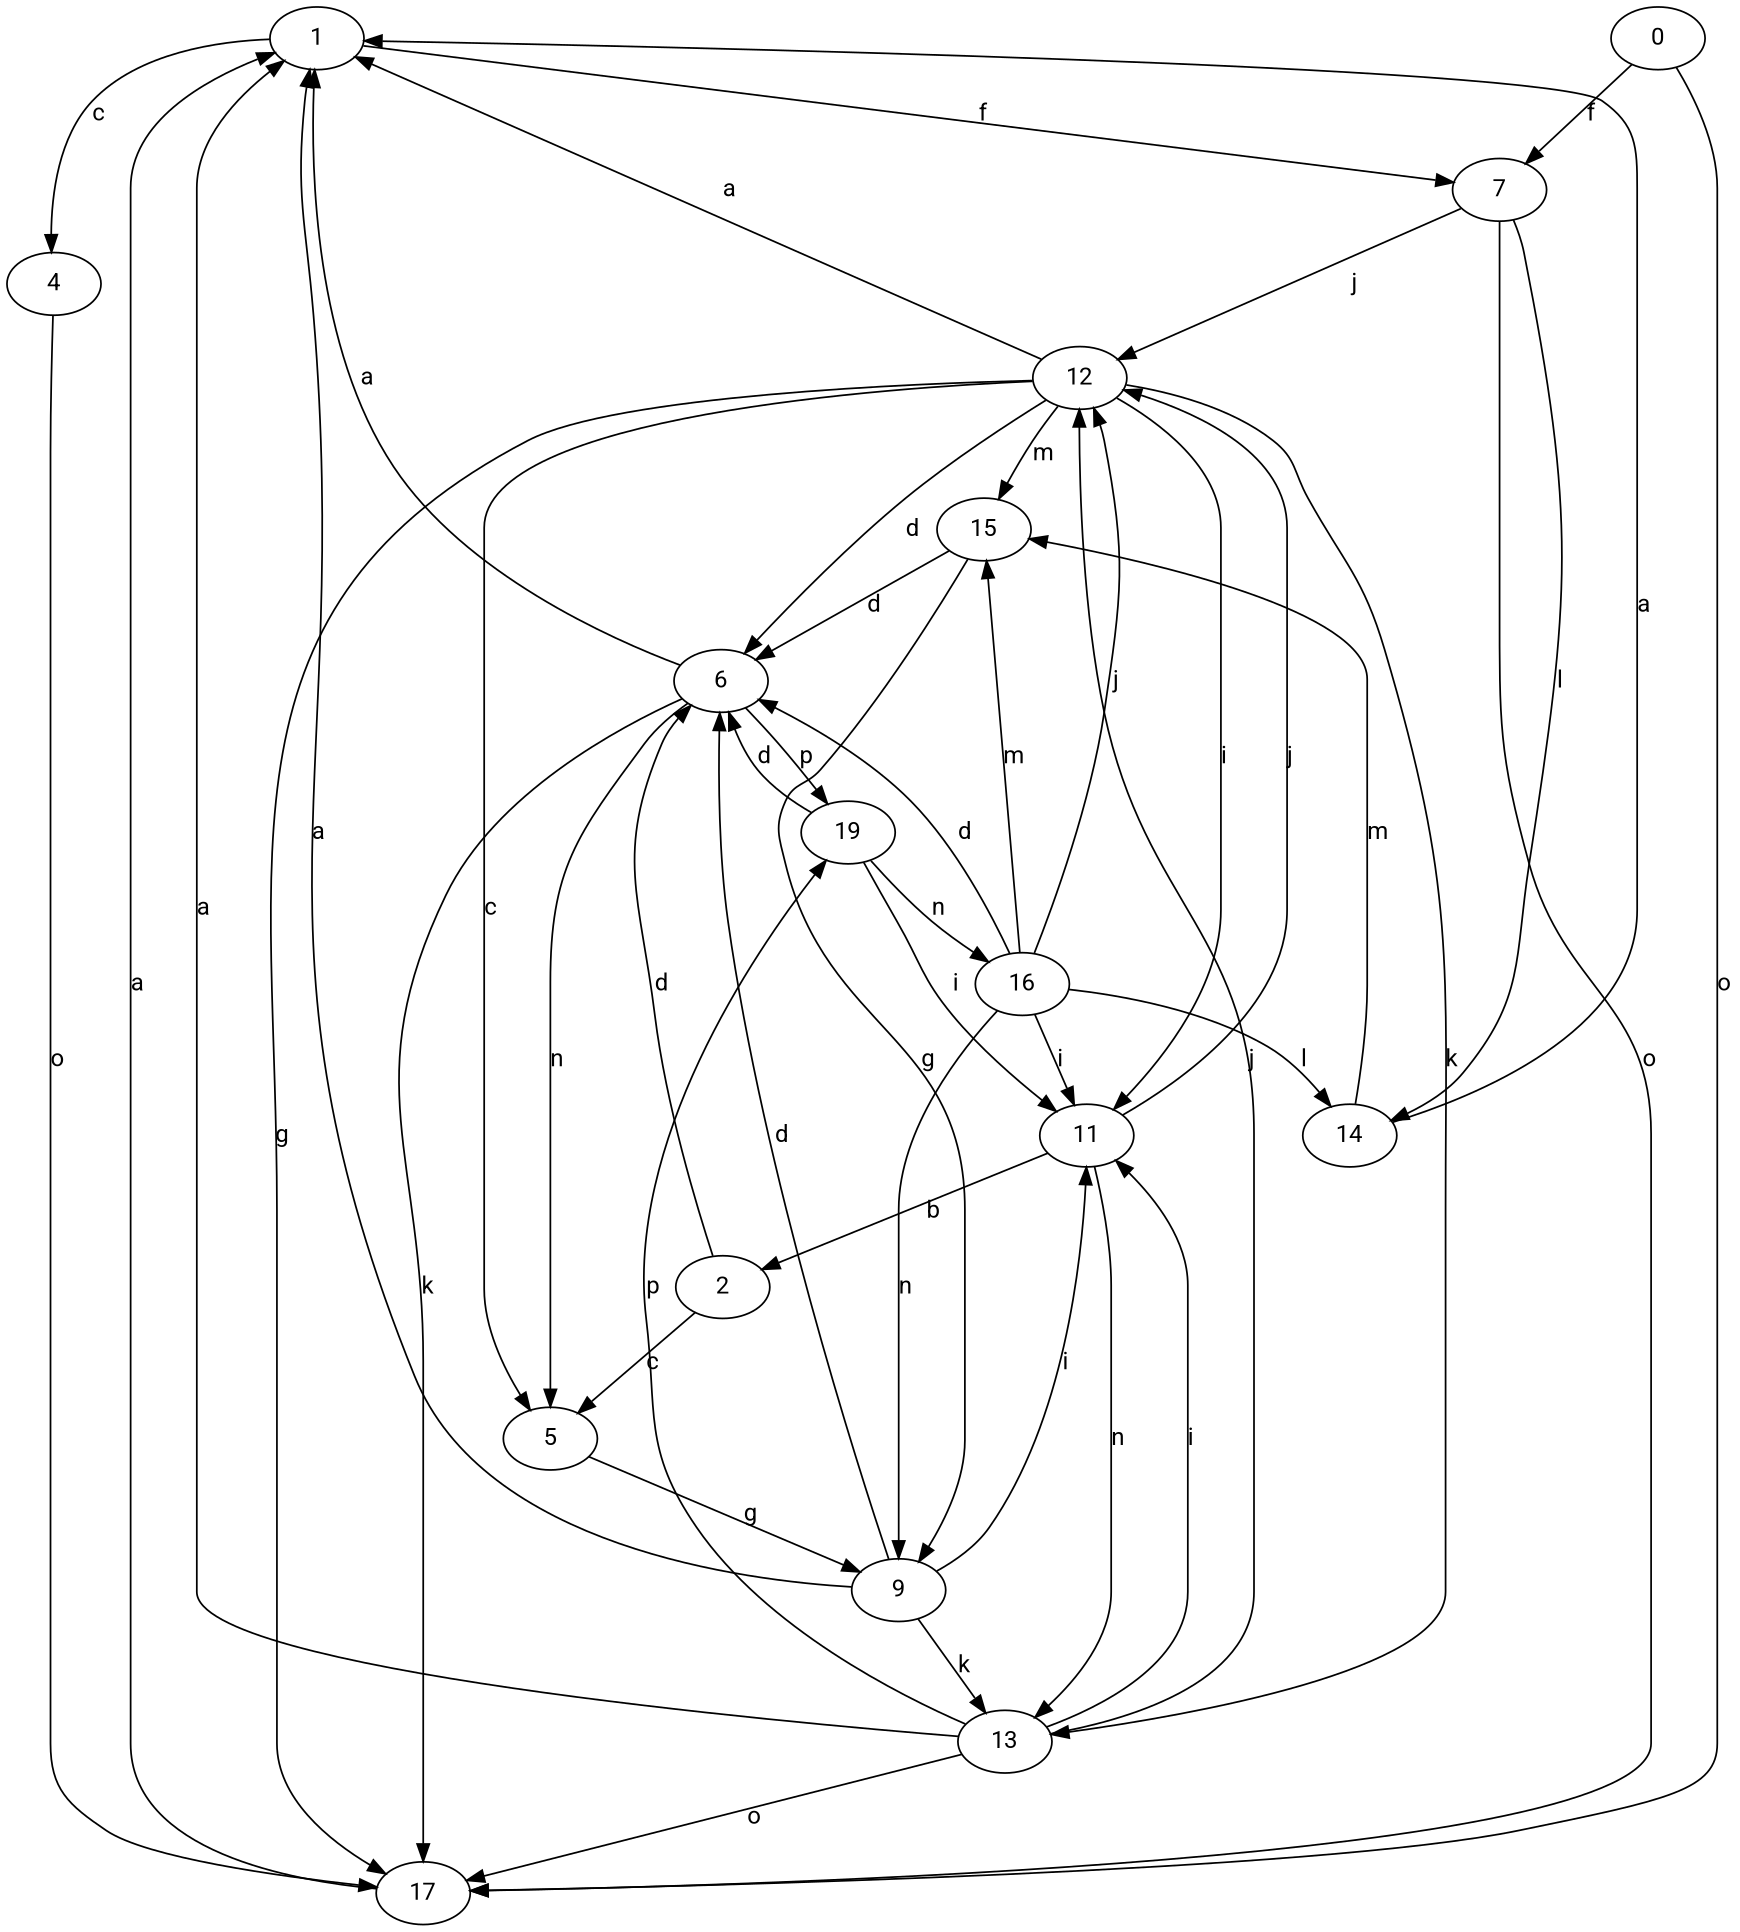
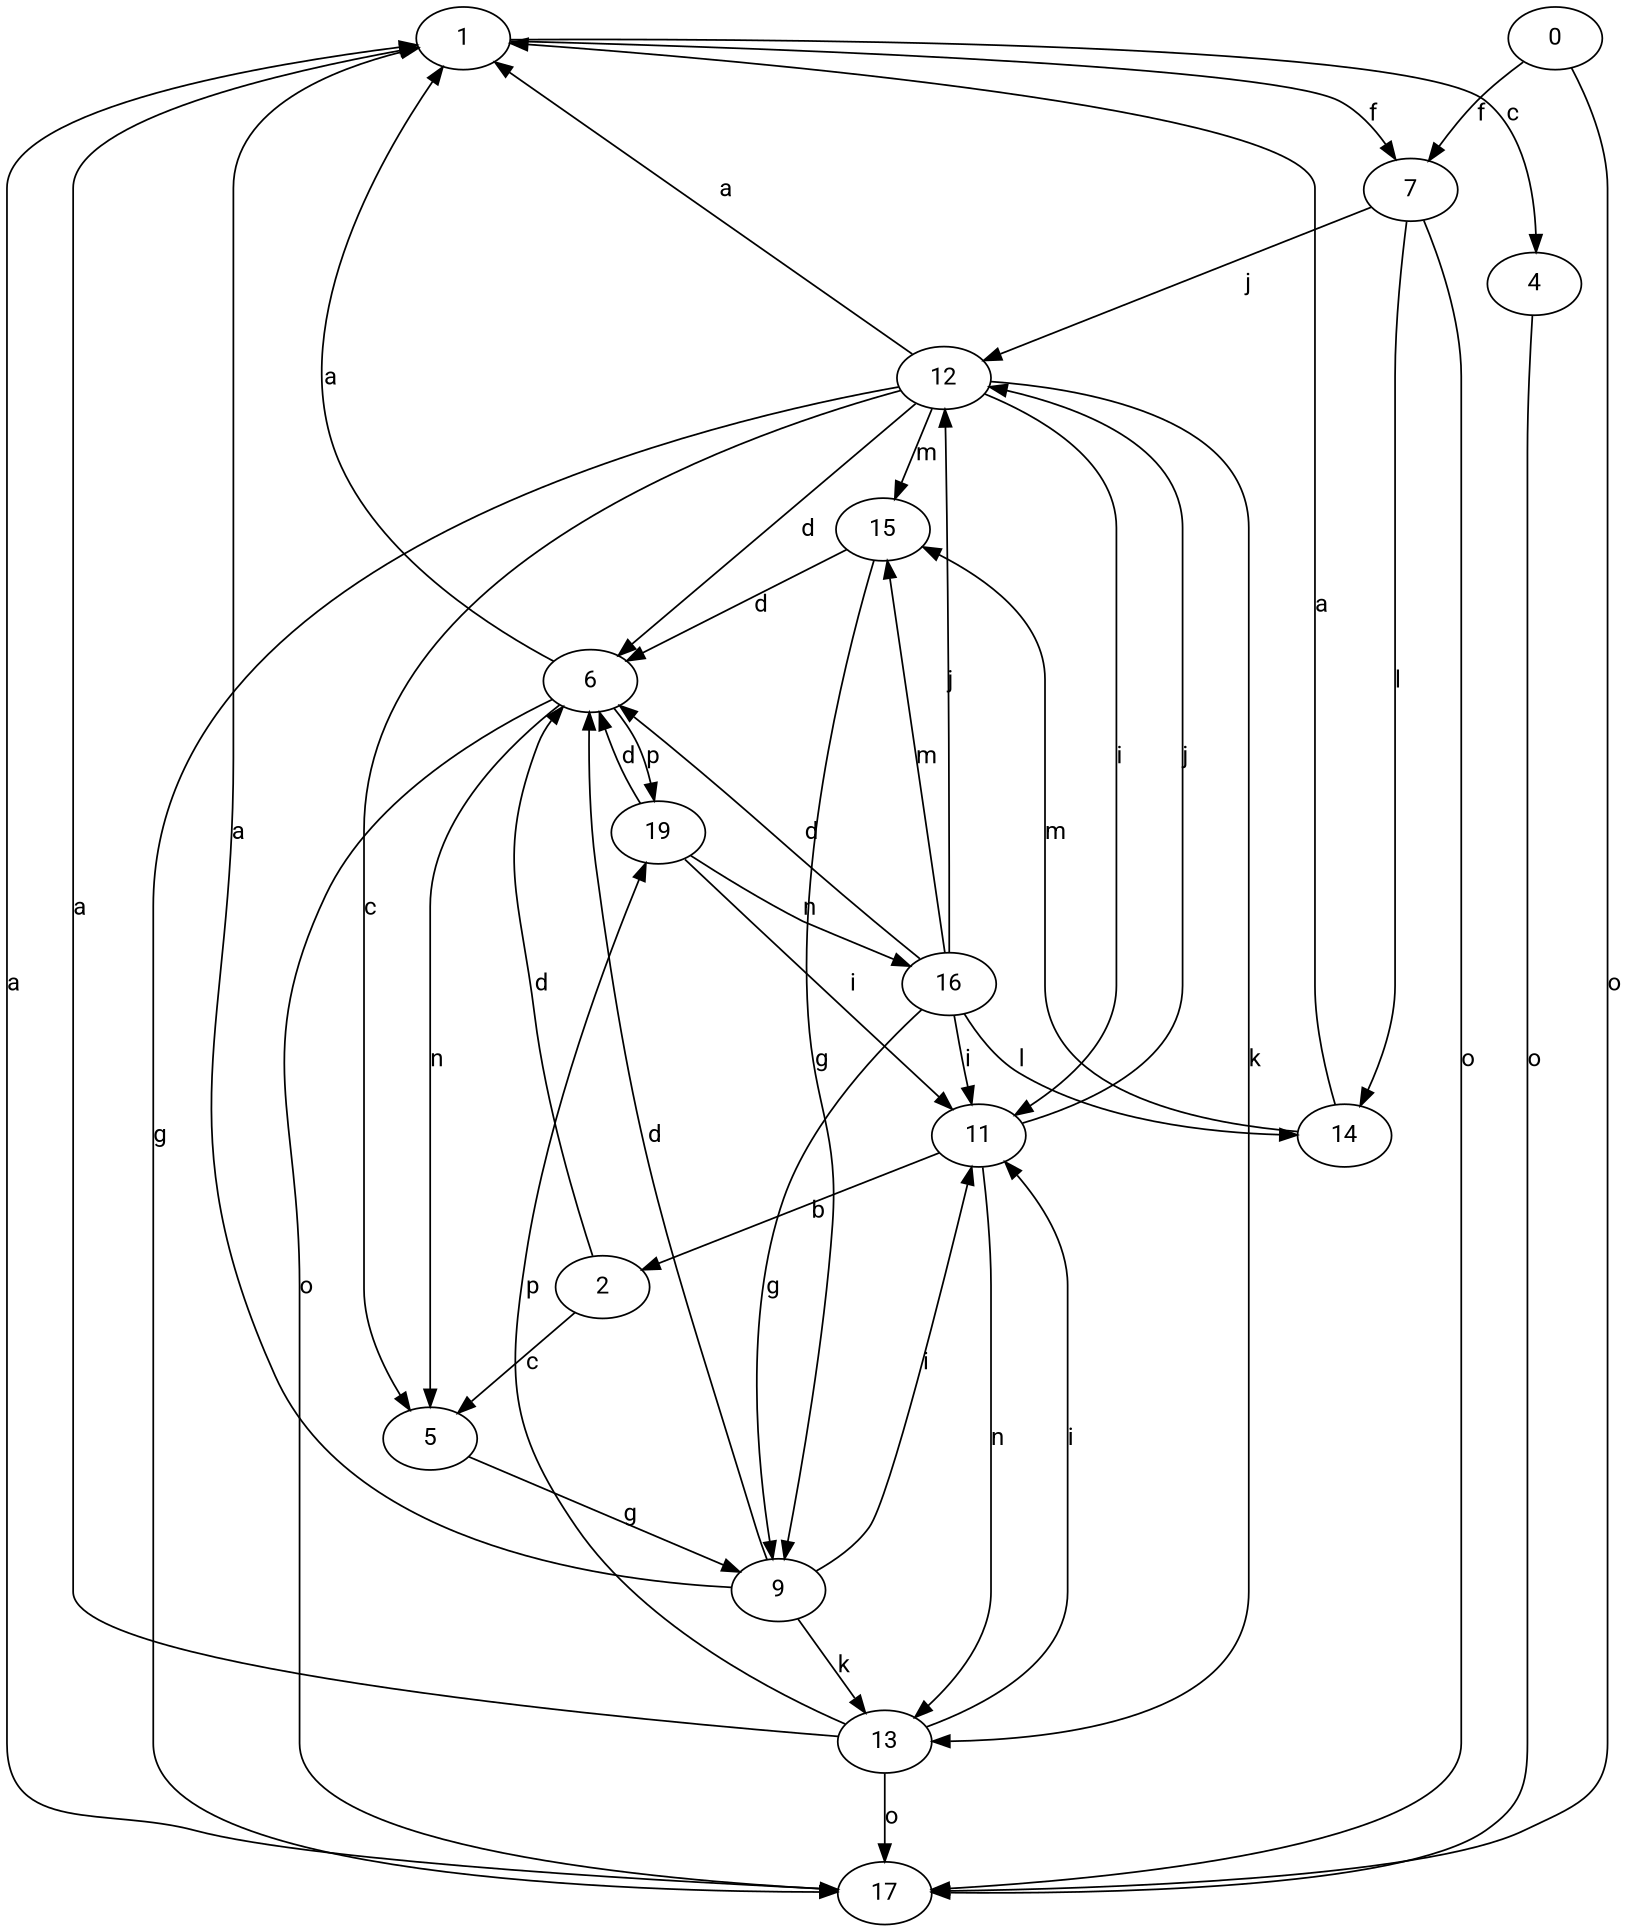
(1254, 1127) -> none
(428, 1287) -> (307, 1287)
(906, 1287) -> (773, 1287)
